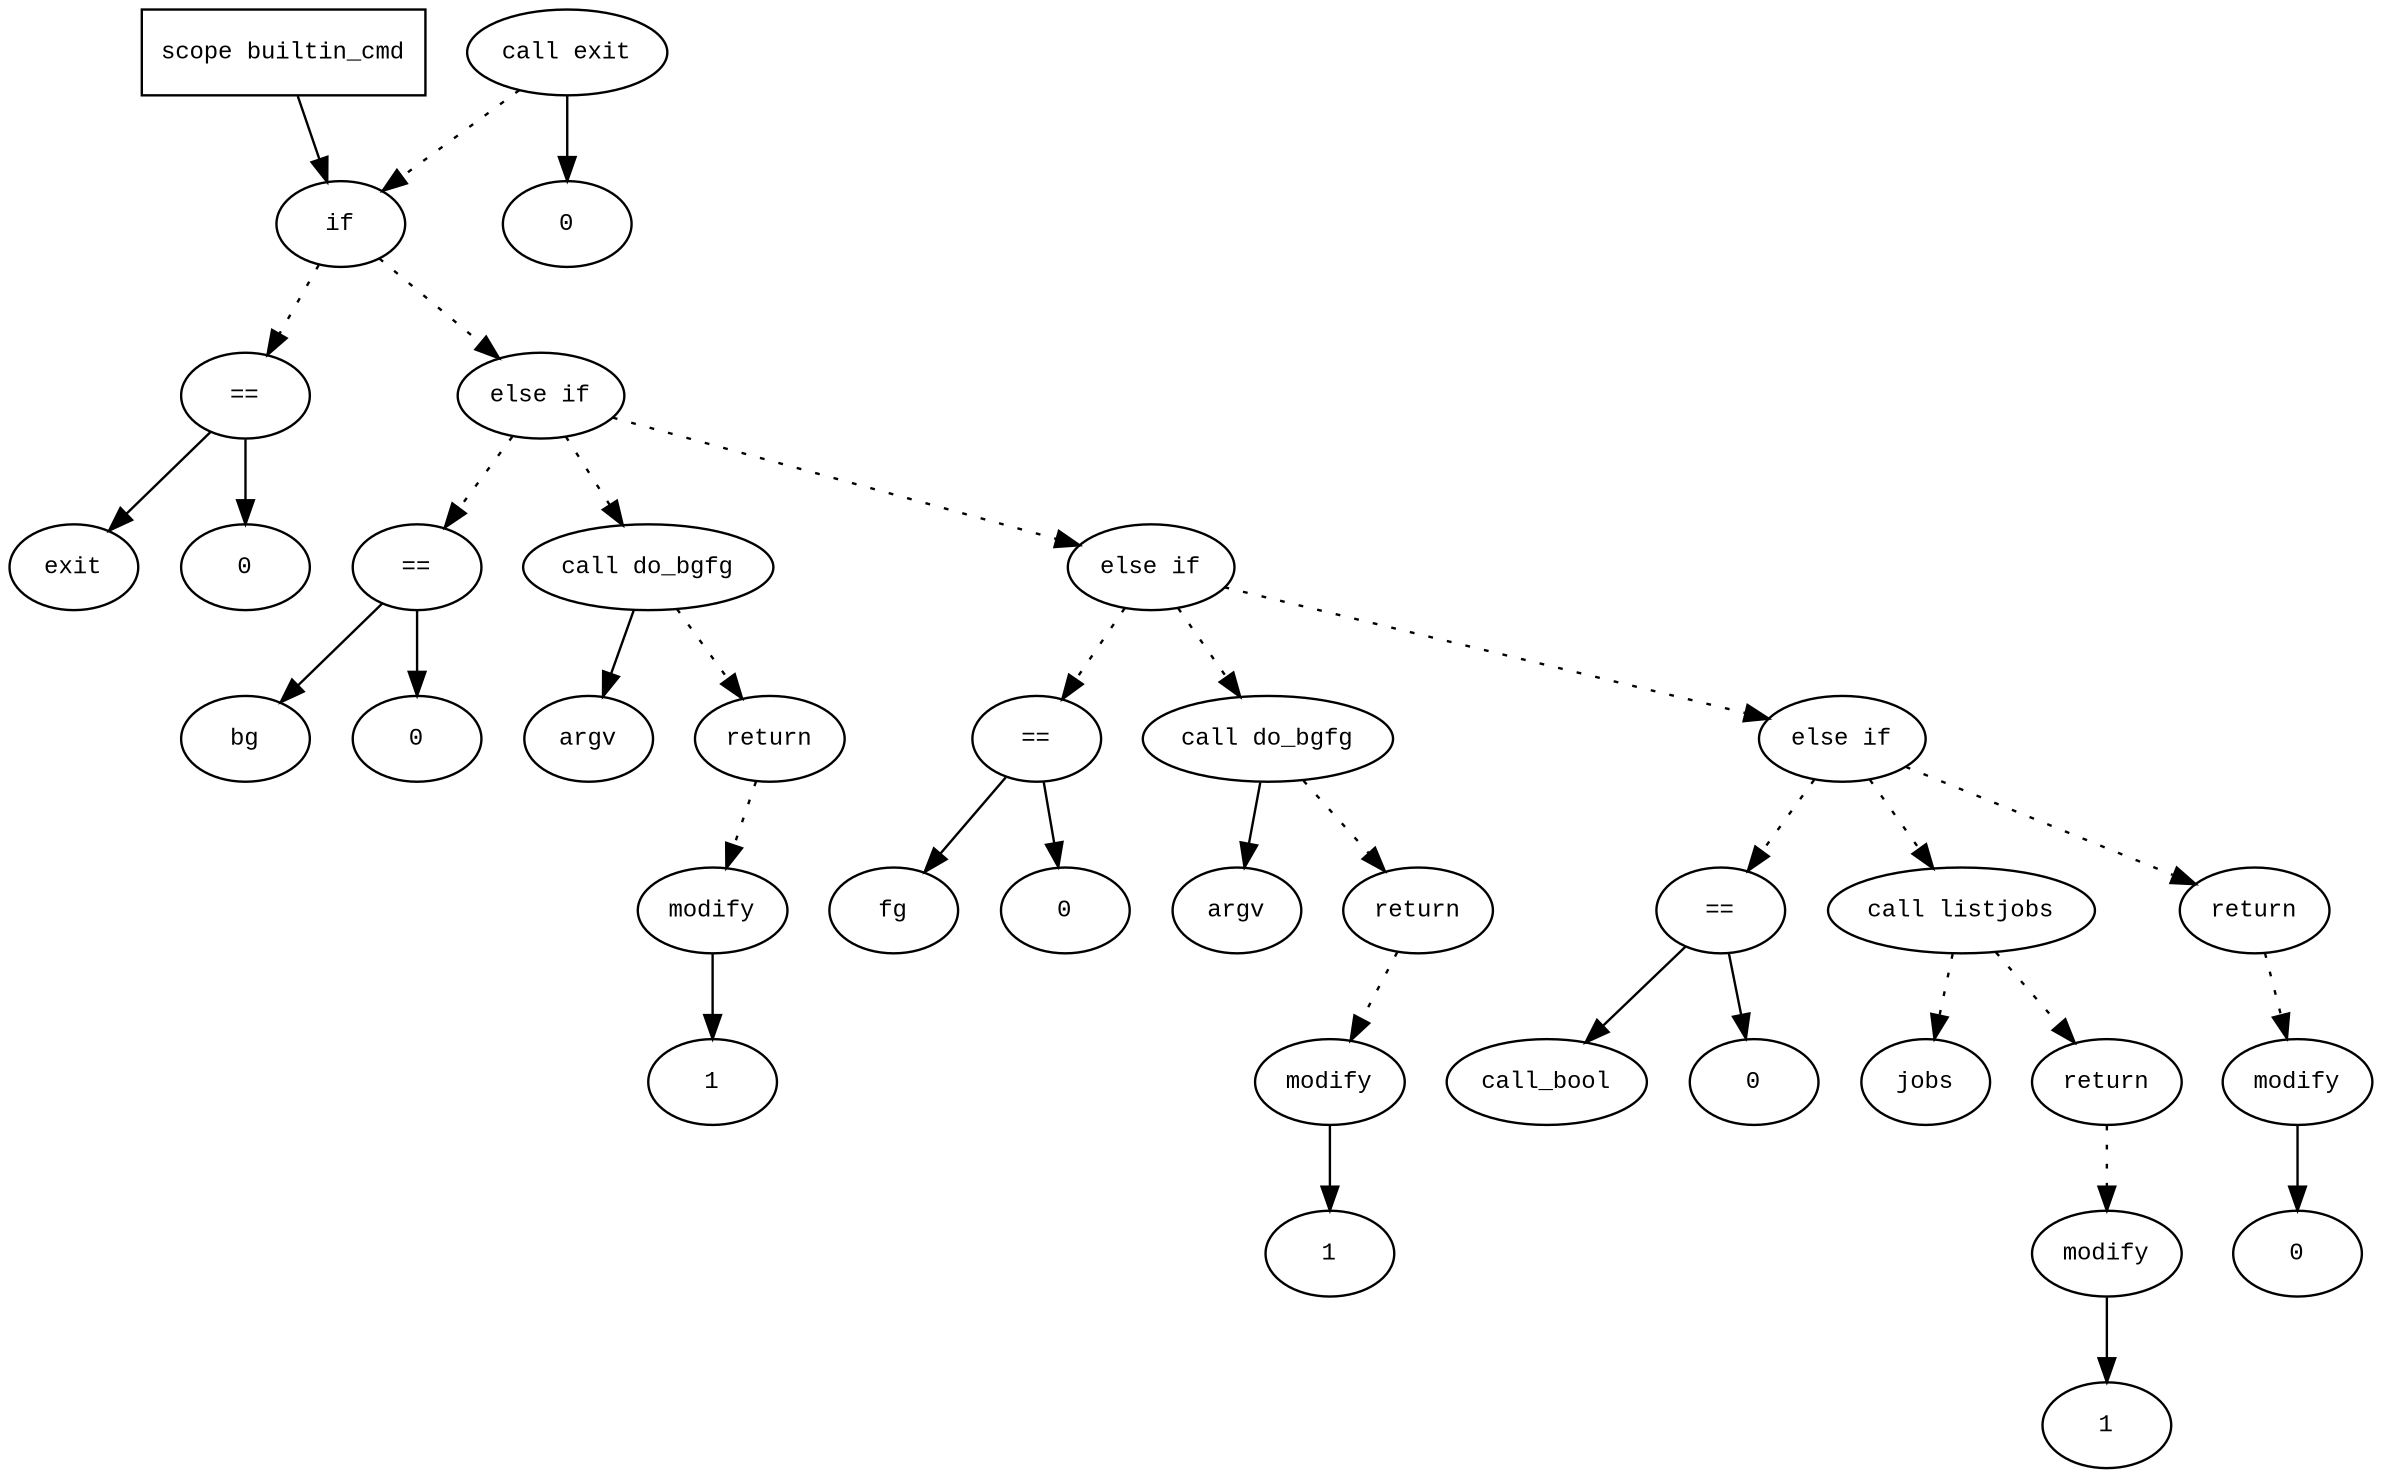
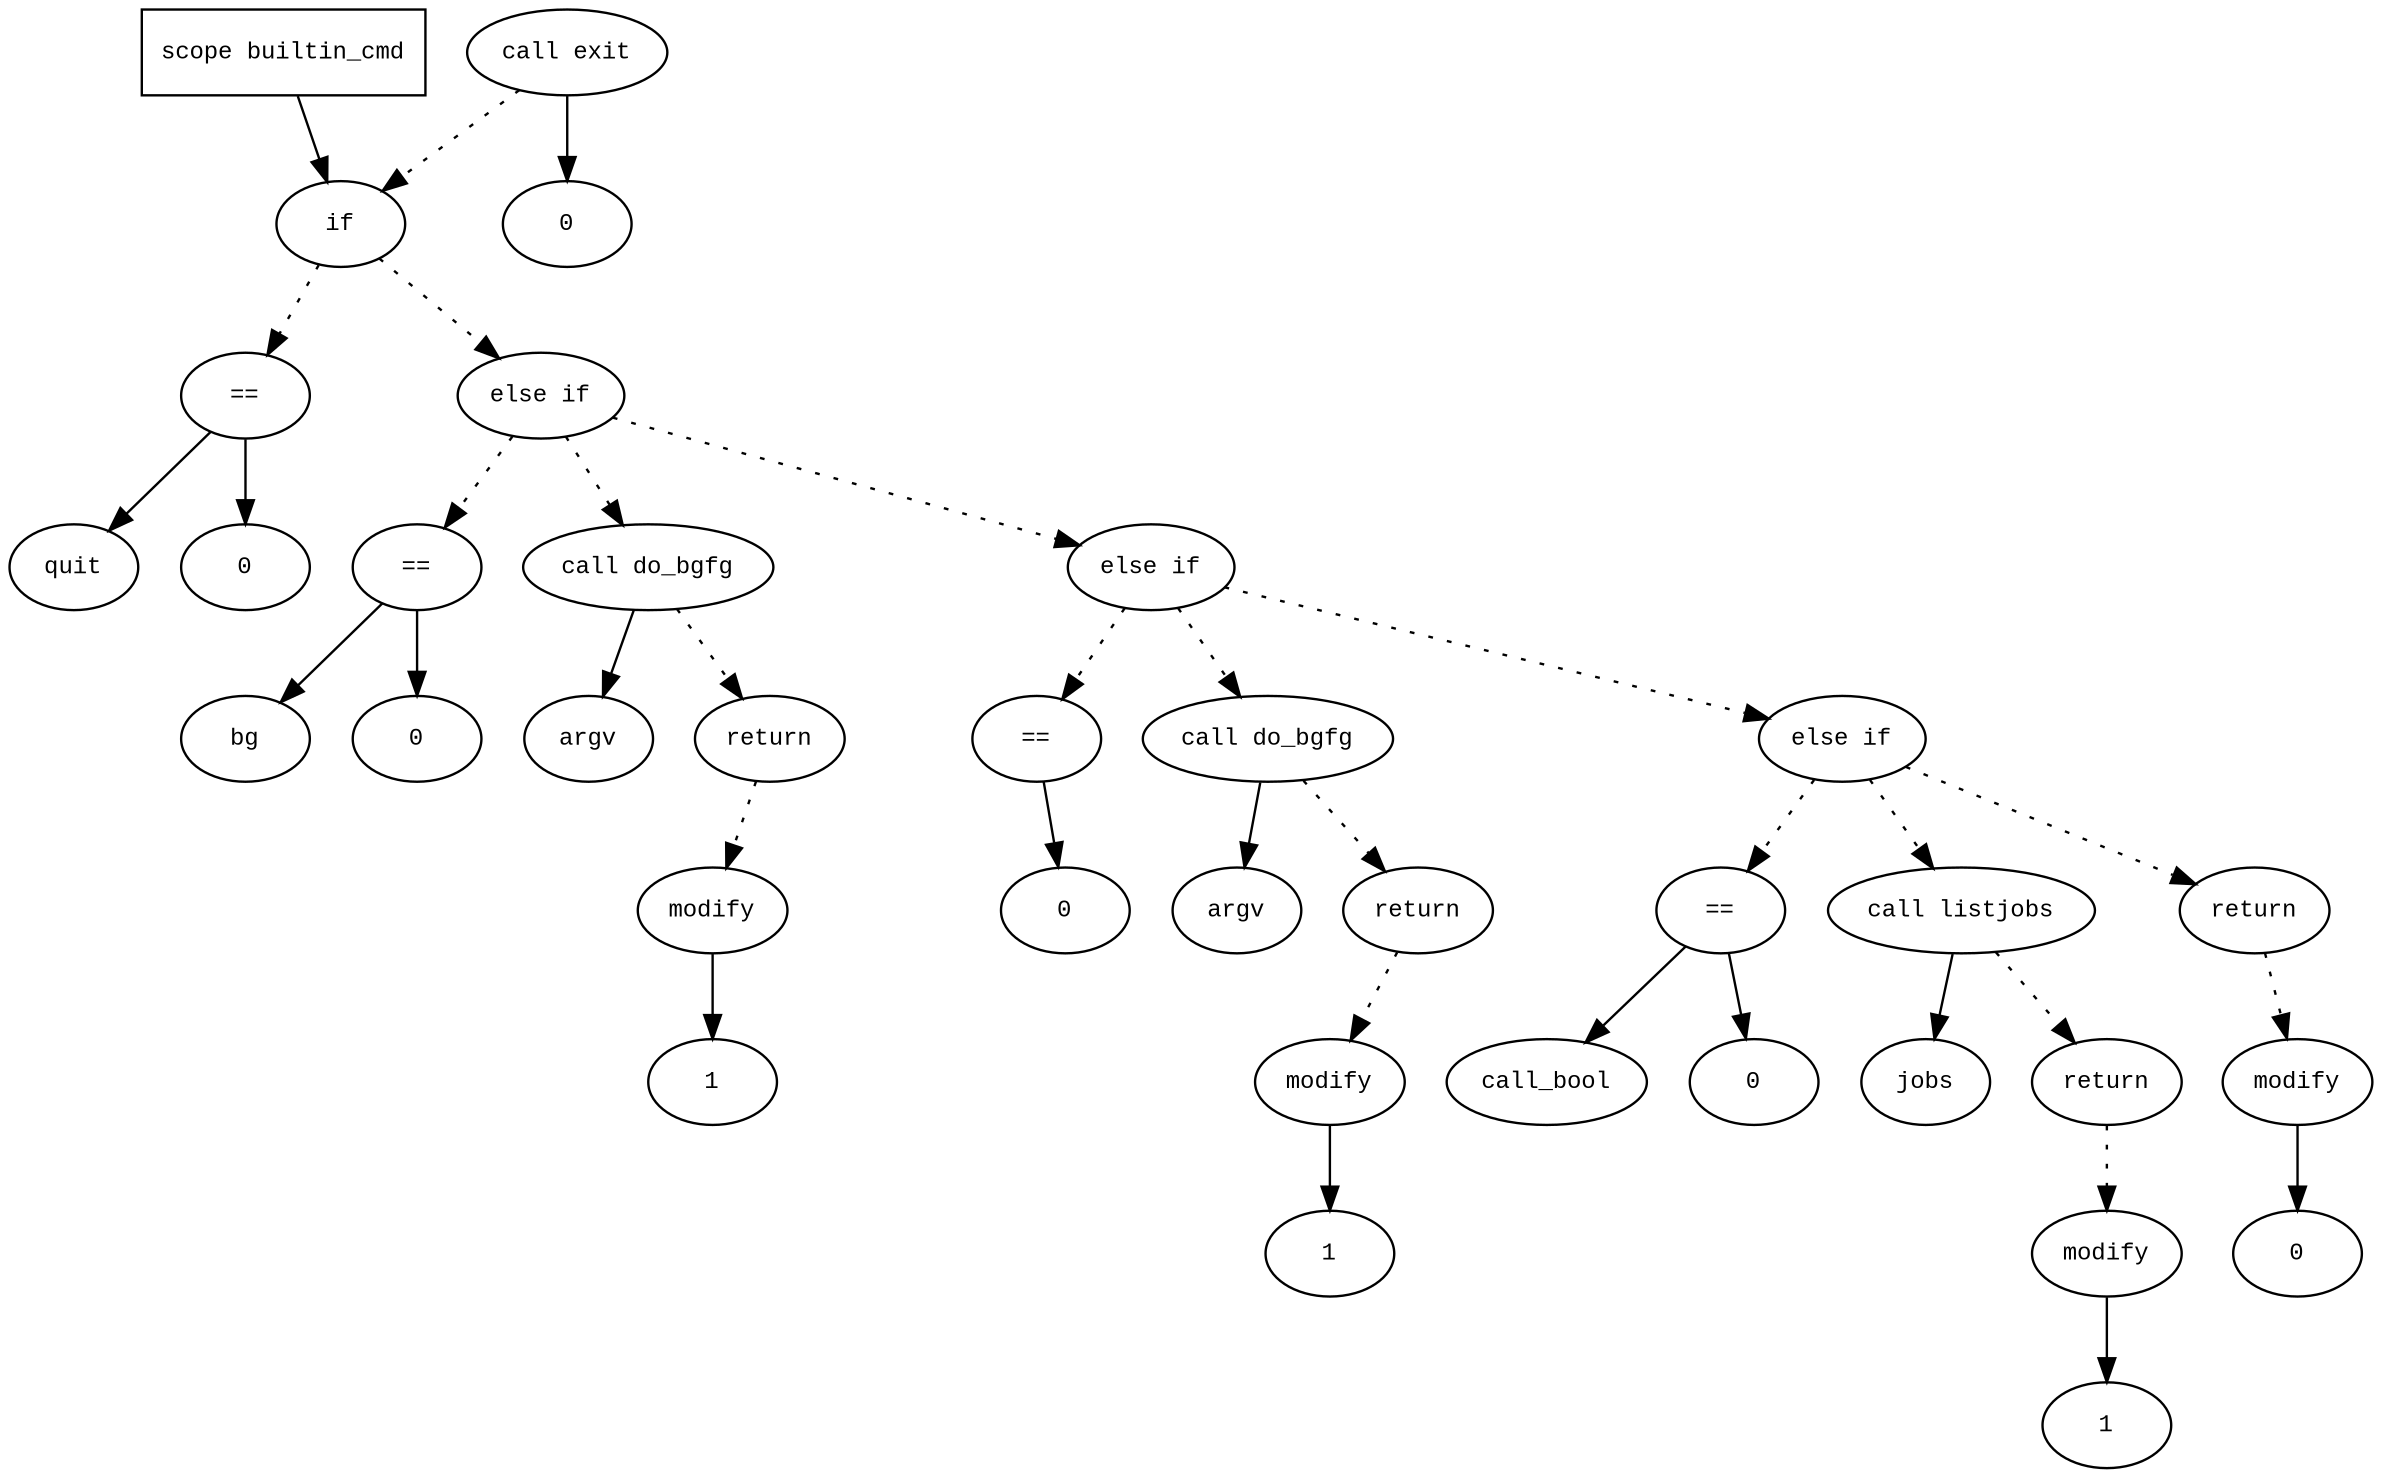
(74, 567) -> (74, 567)
(894, 910) -> none
(1946, 985) -> (1946, 985)
